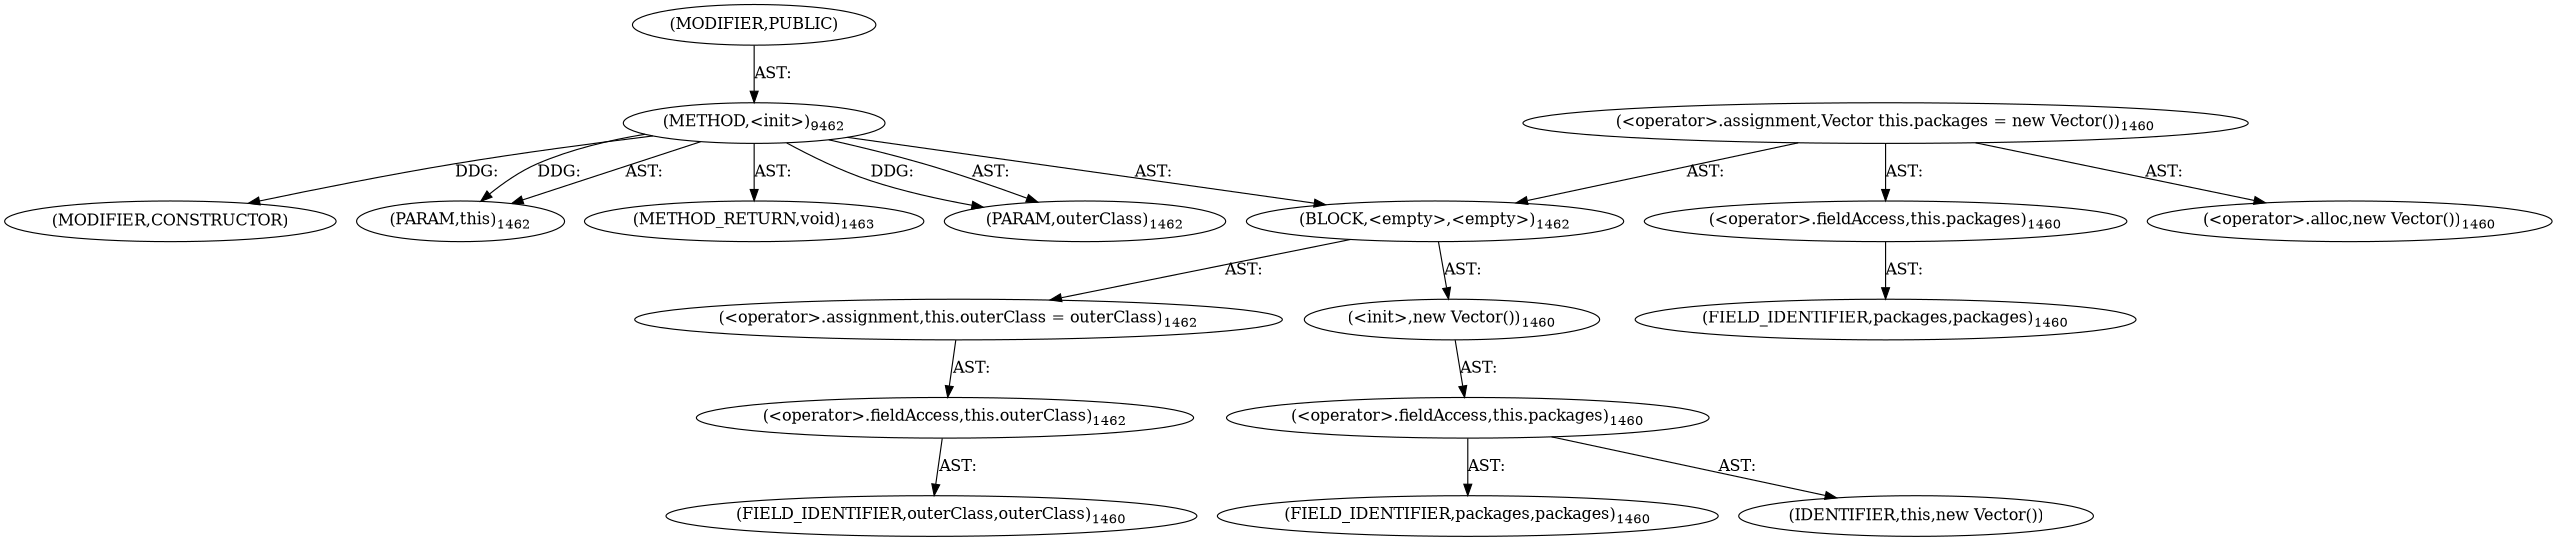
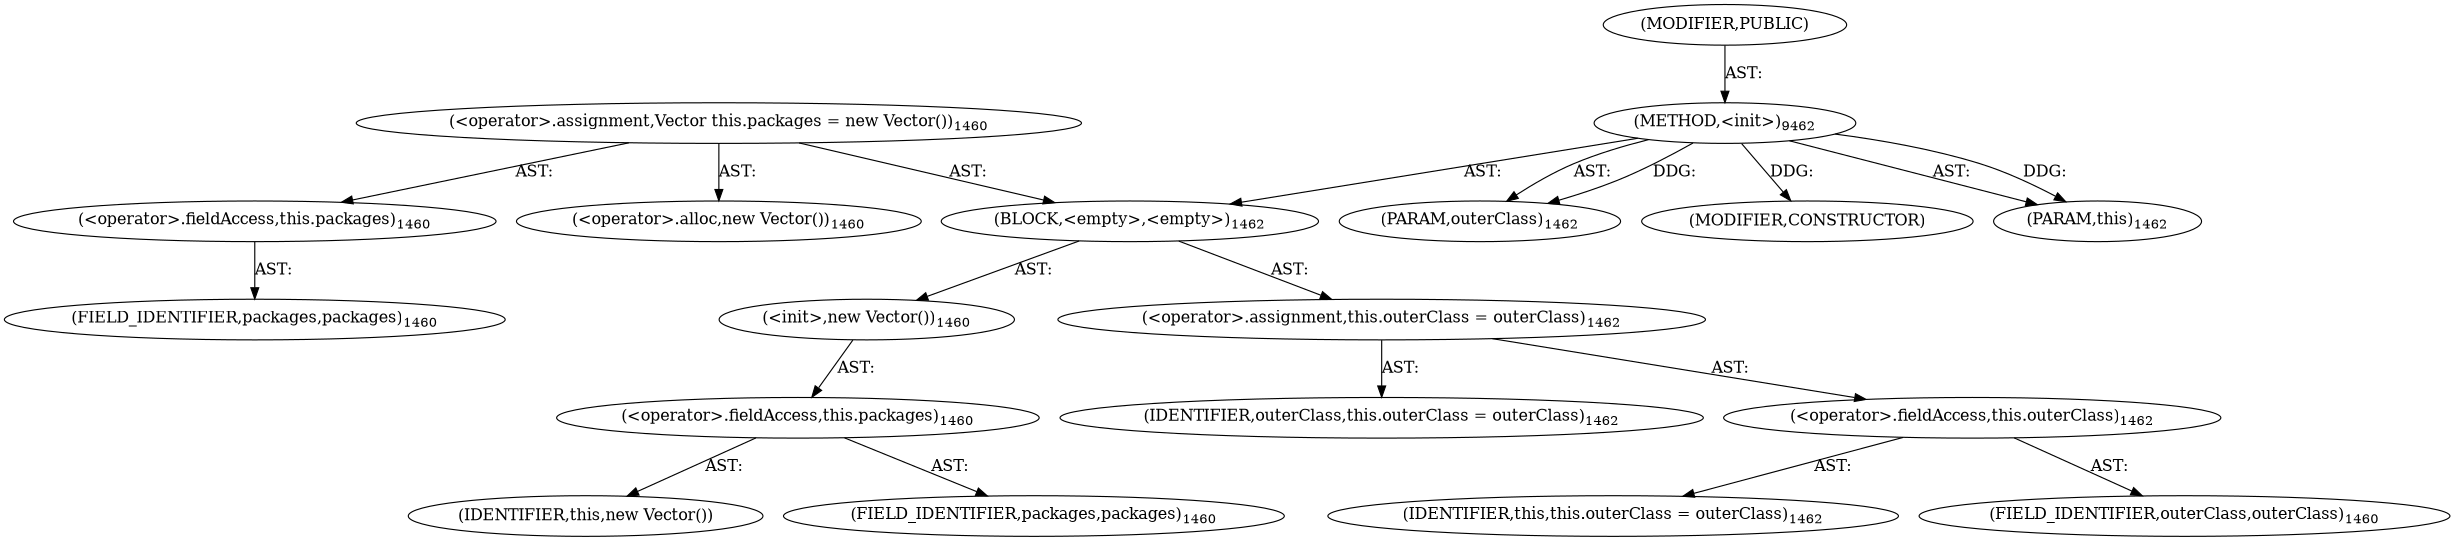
(754, 221) -> none
none -> (1382, 418)
none -> (1613, 516)
